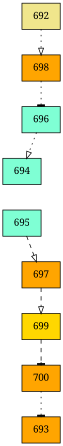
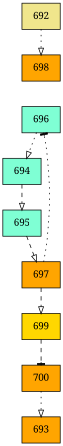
(41, 92) -> (50, 199)
none -> (22, 194)
(41, 402) -> (41, 402)
